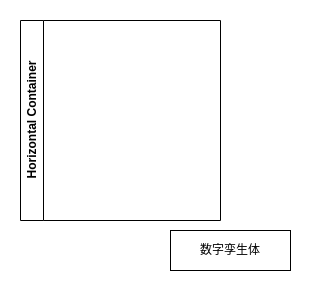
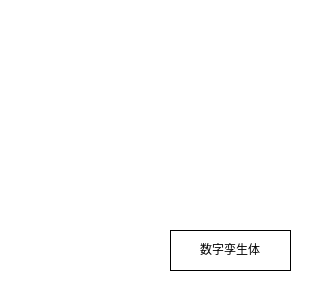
(121, 121) -> none
